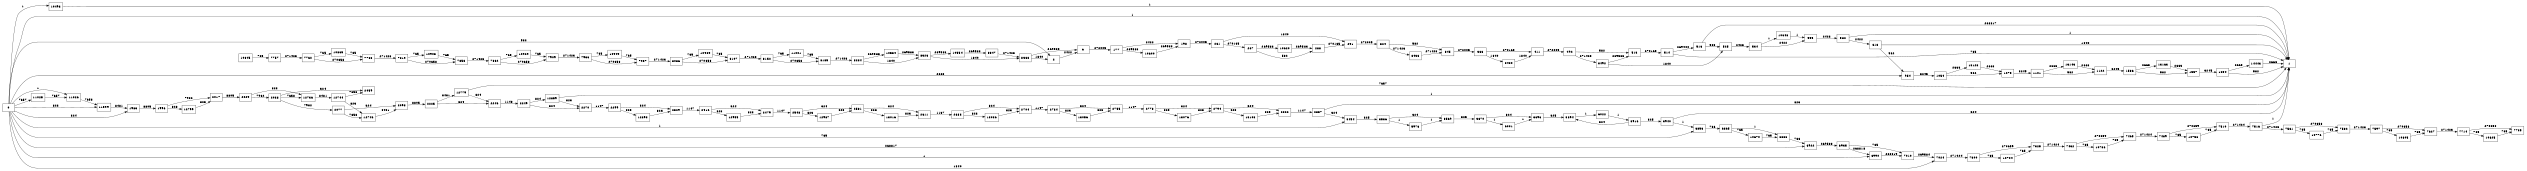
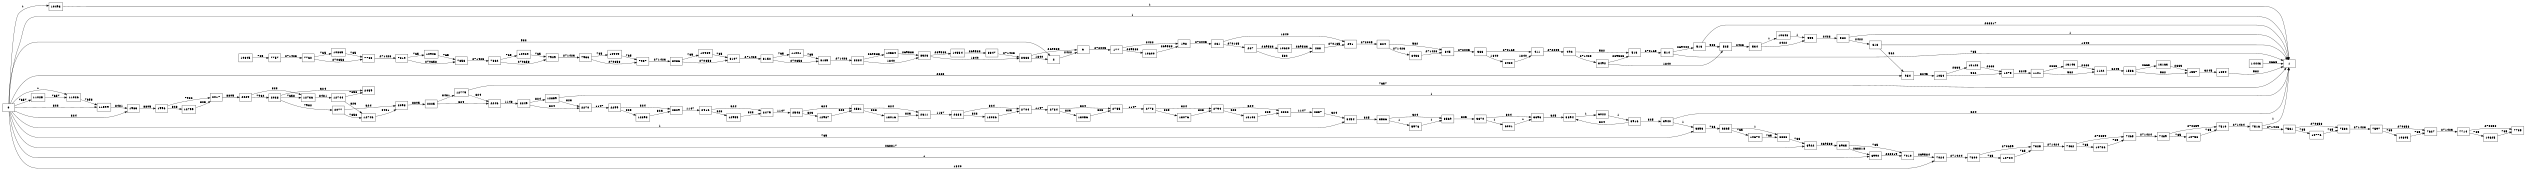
(2238, 68) -> none
(1818, 104) -> none
